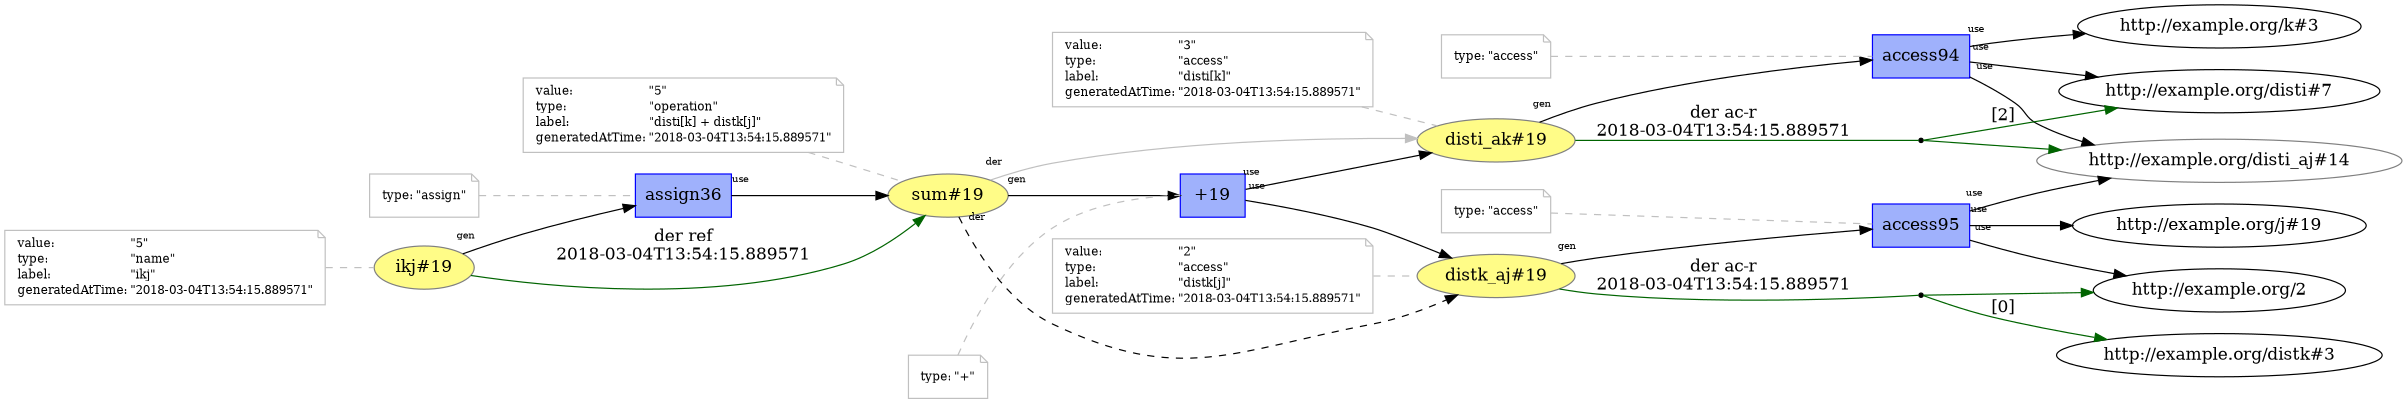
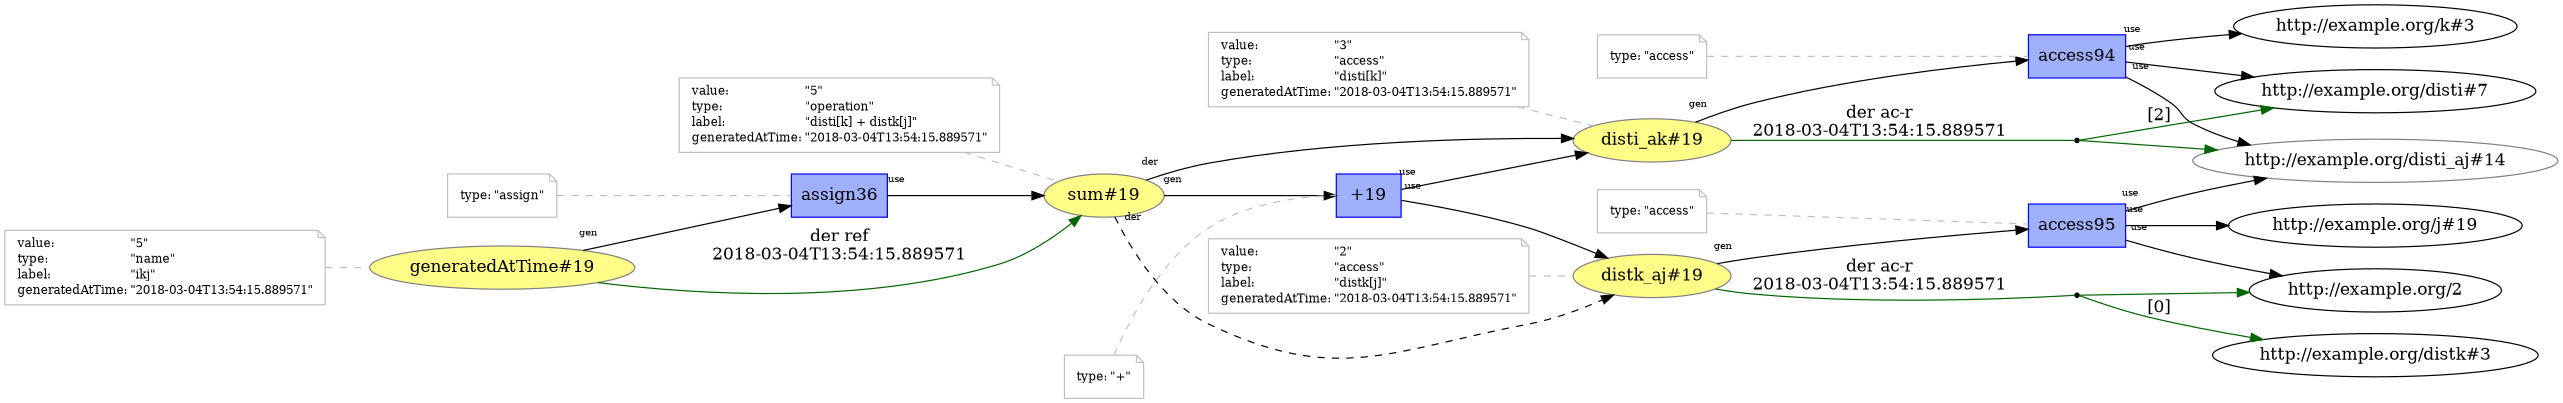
(1196, 146) -> (1352, 146)
(424, 268) -> (502, 268)
